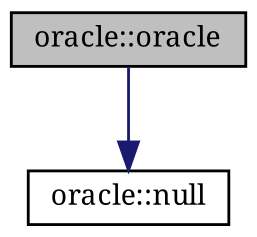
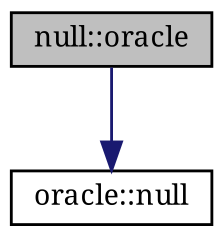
(129, 40) -> (112, 40)
